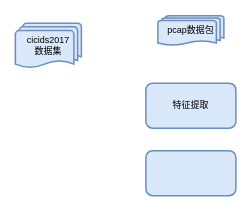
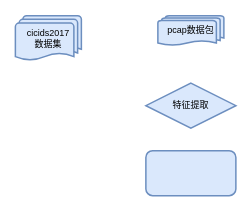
(48, 45) -> (48, 38)
(191, 105) -> (191, 105)
